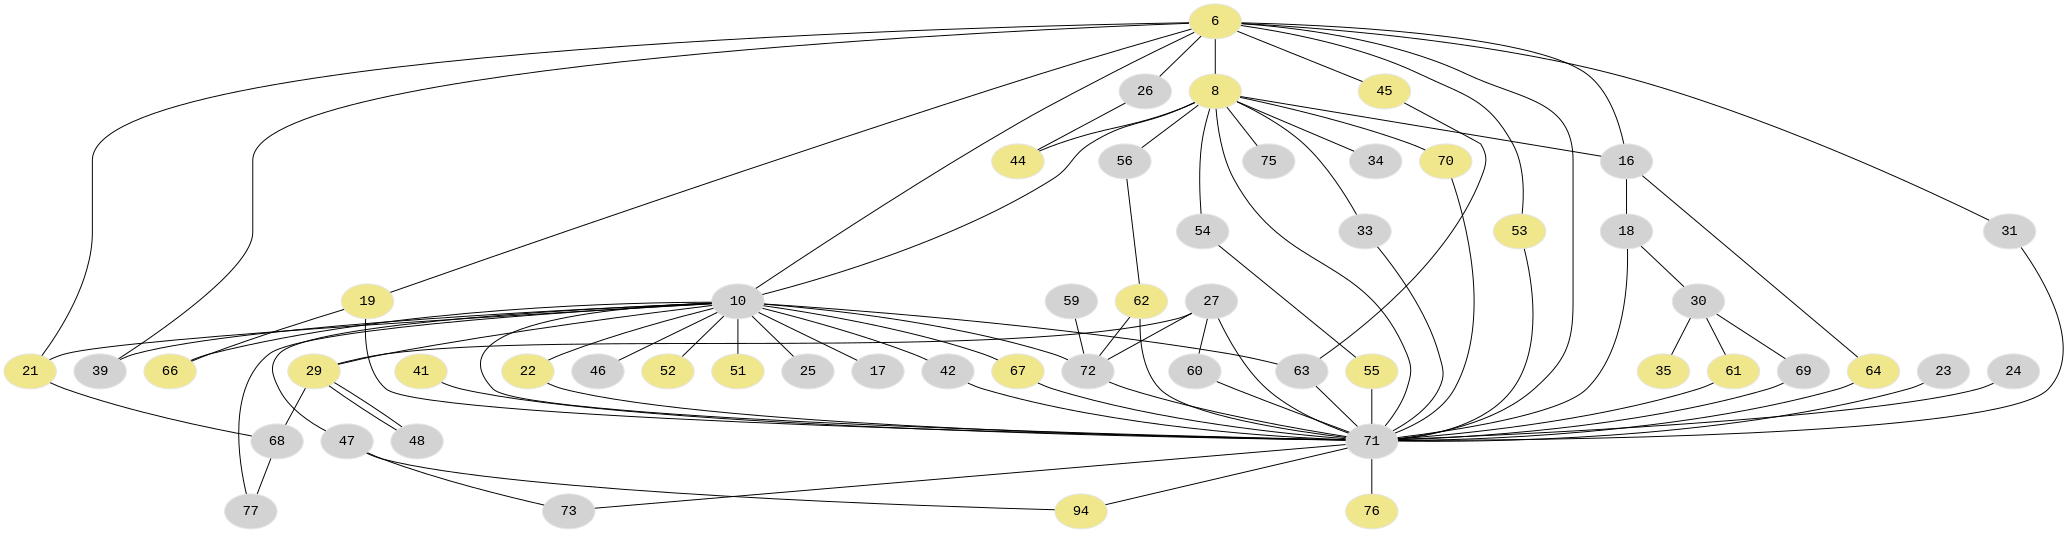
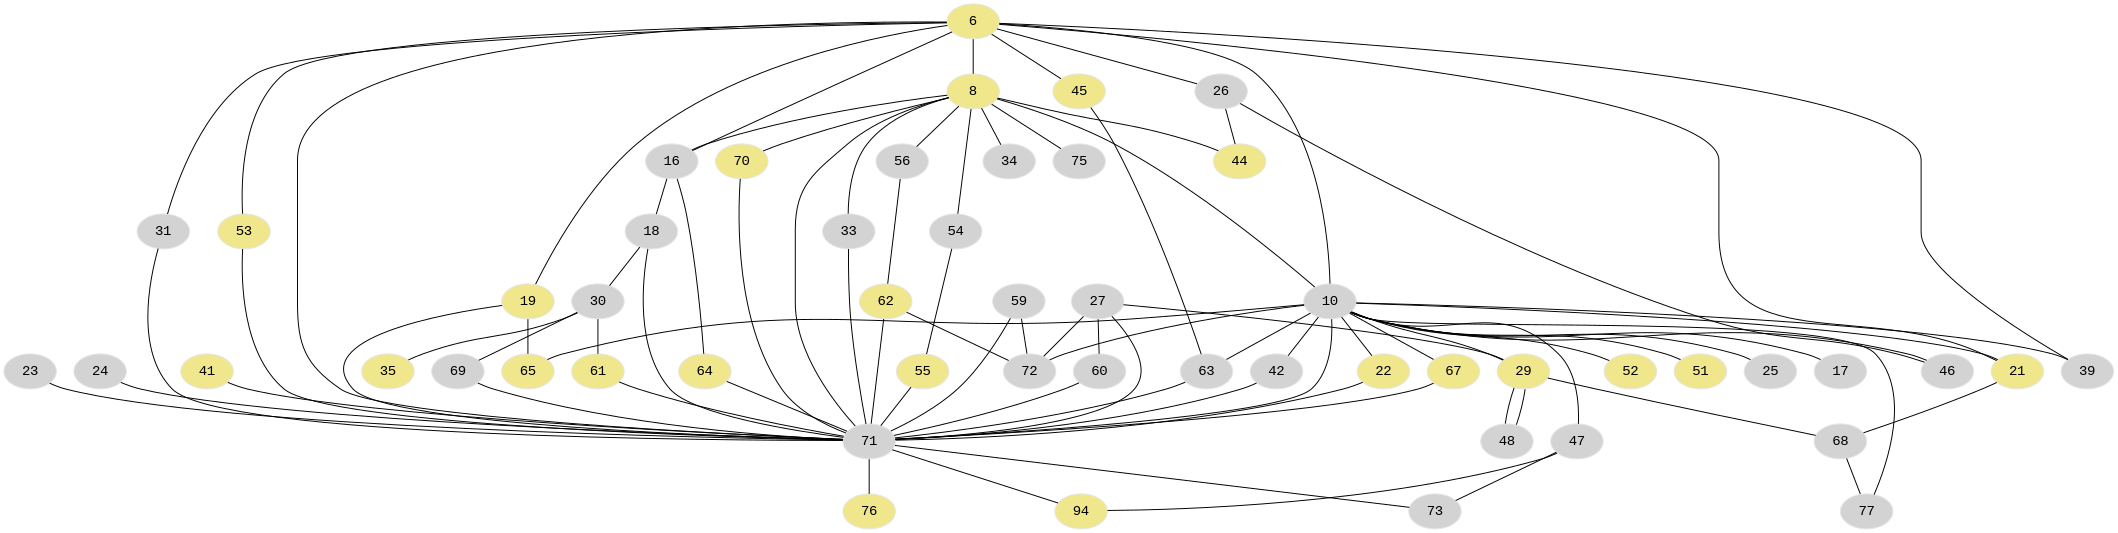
none -> (1570, 268)
(170, 371) -> (528, 371)
(1227, 414) -> (961, 386)
